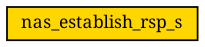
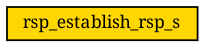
(102, 24) -> (102, 24)
